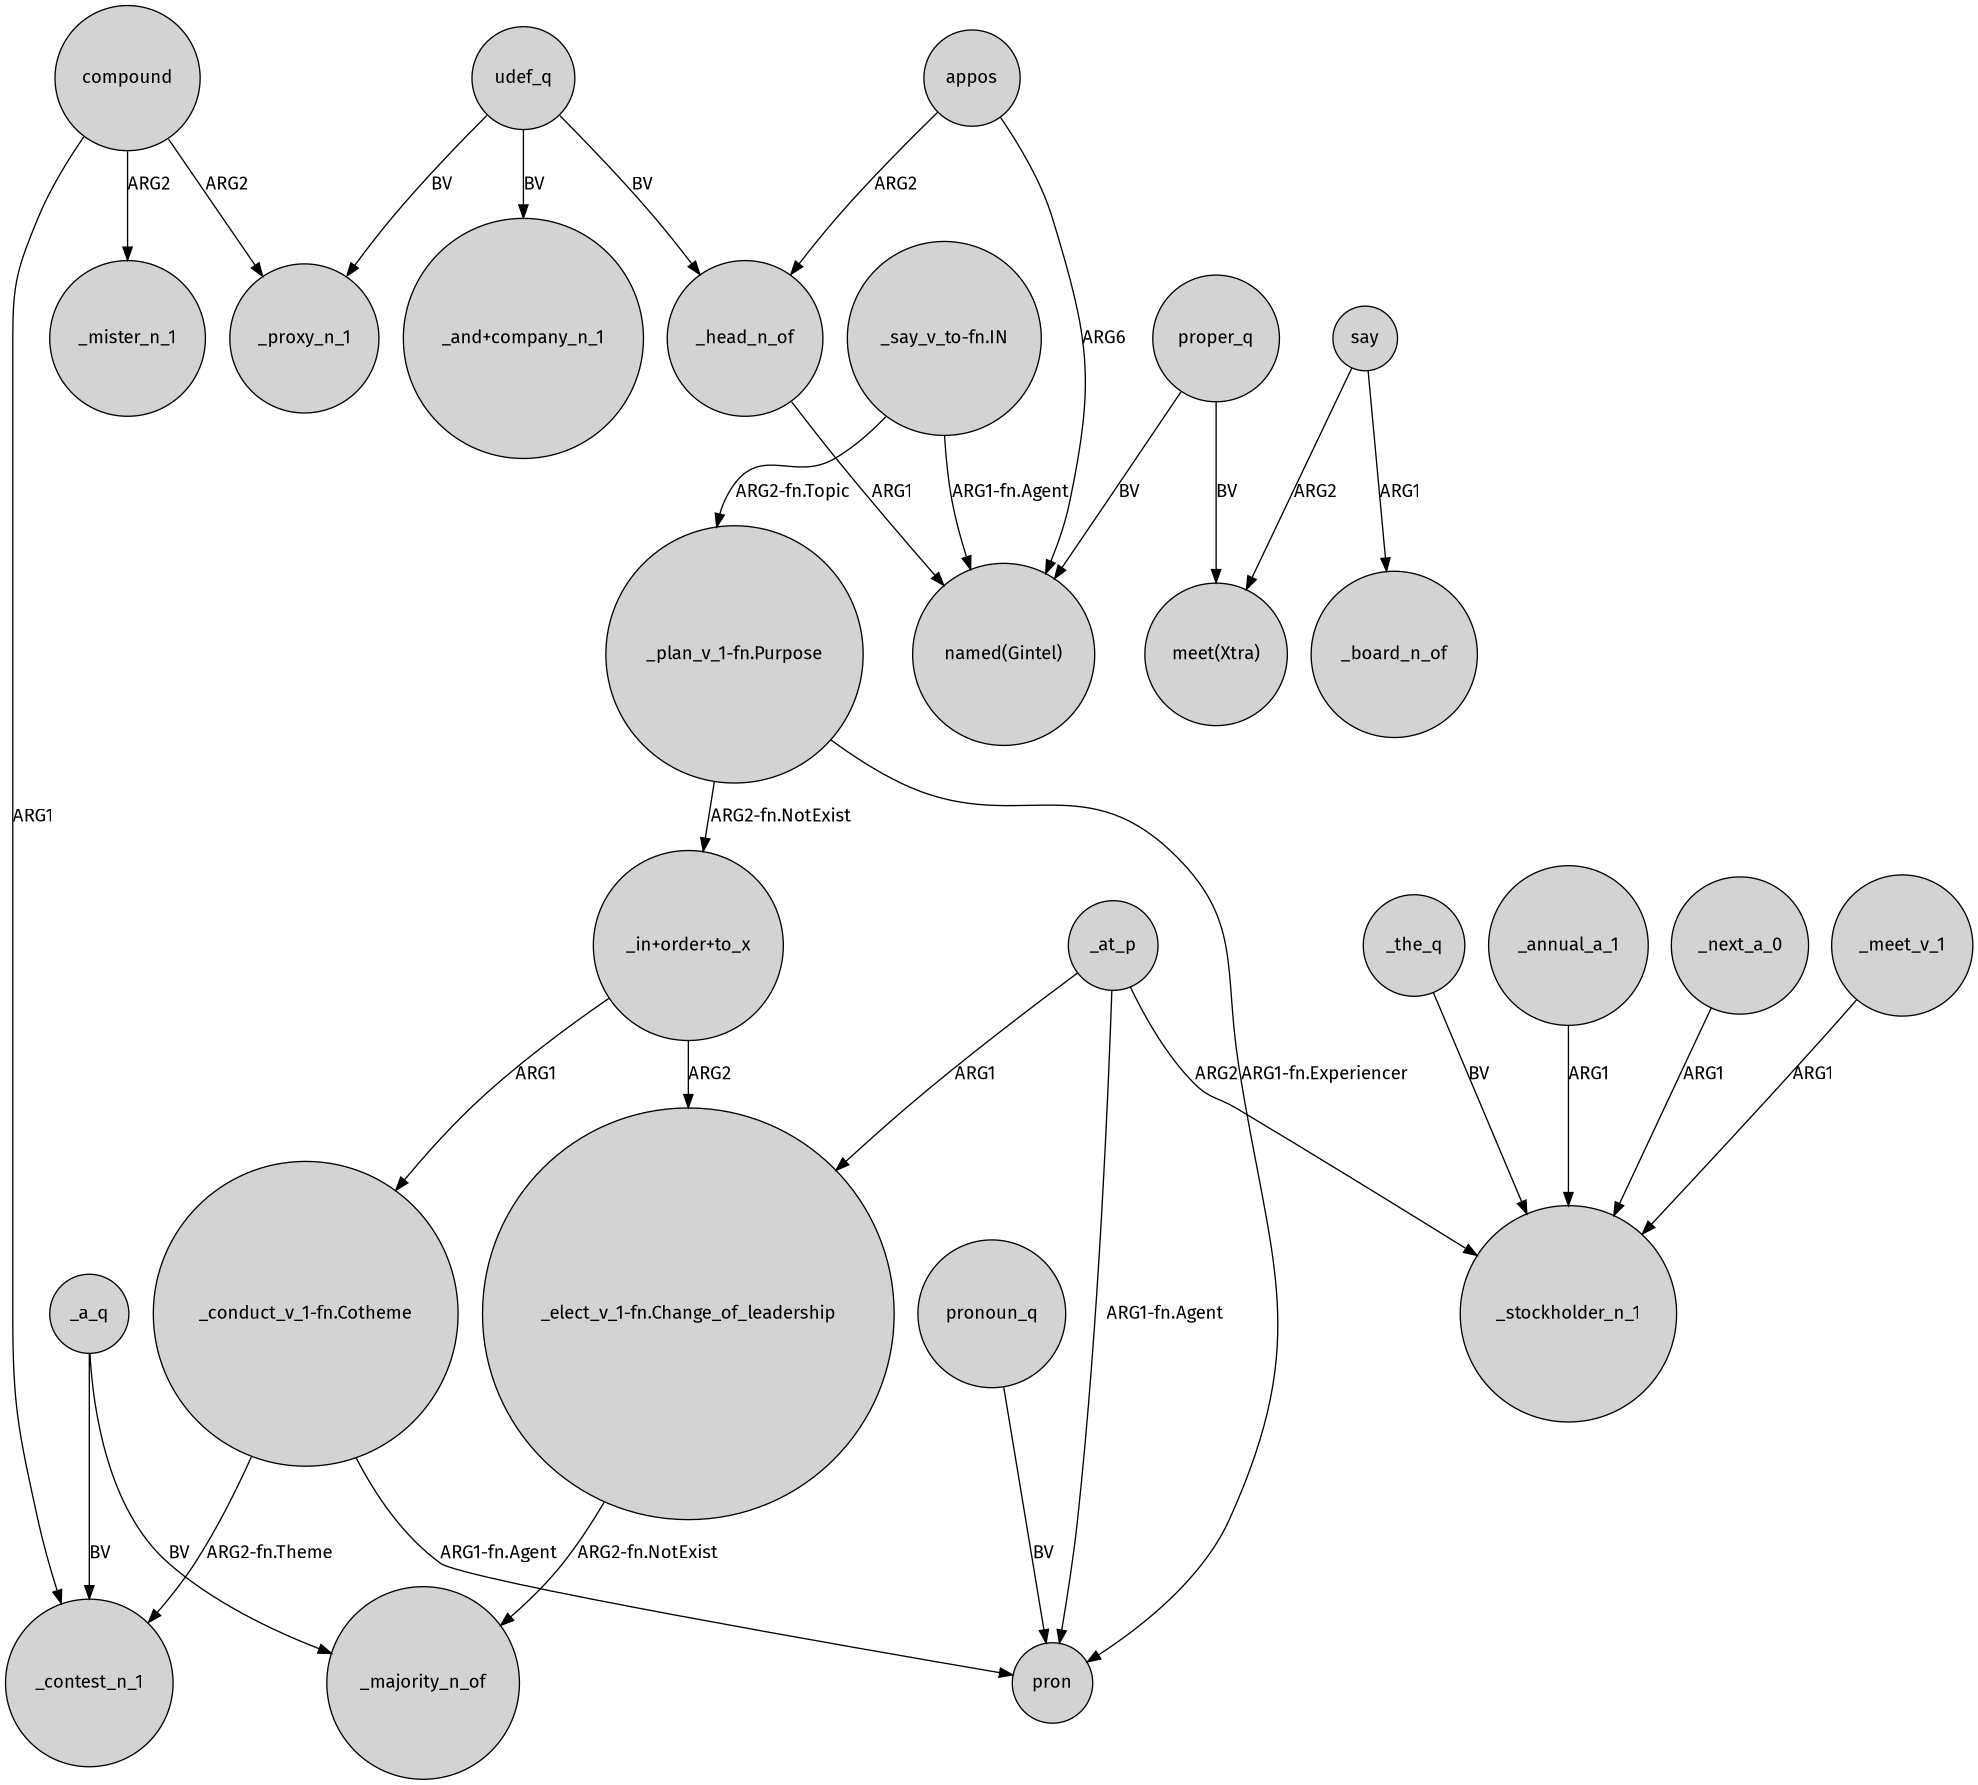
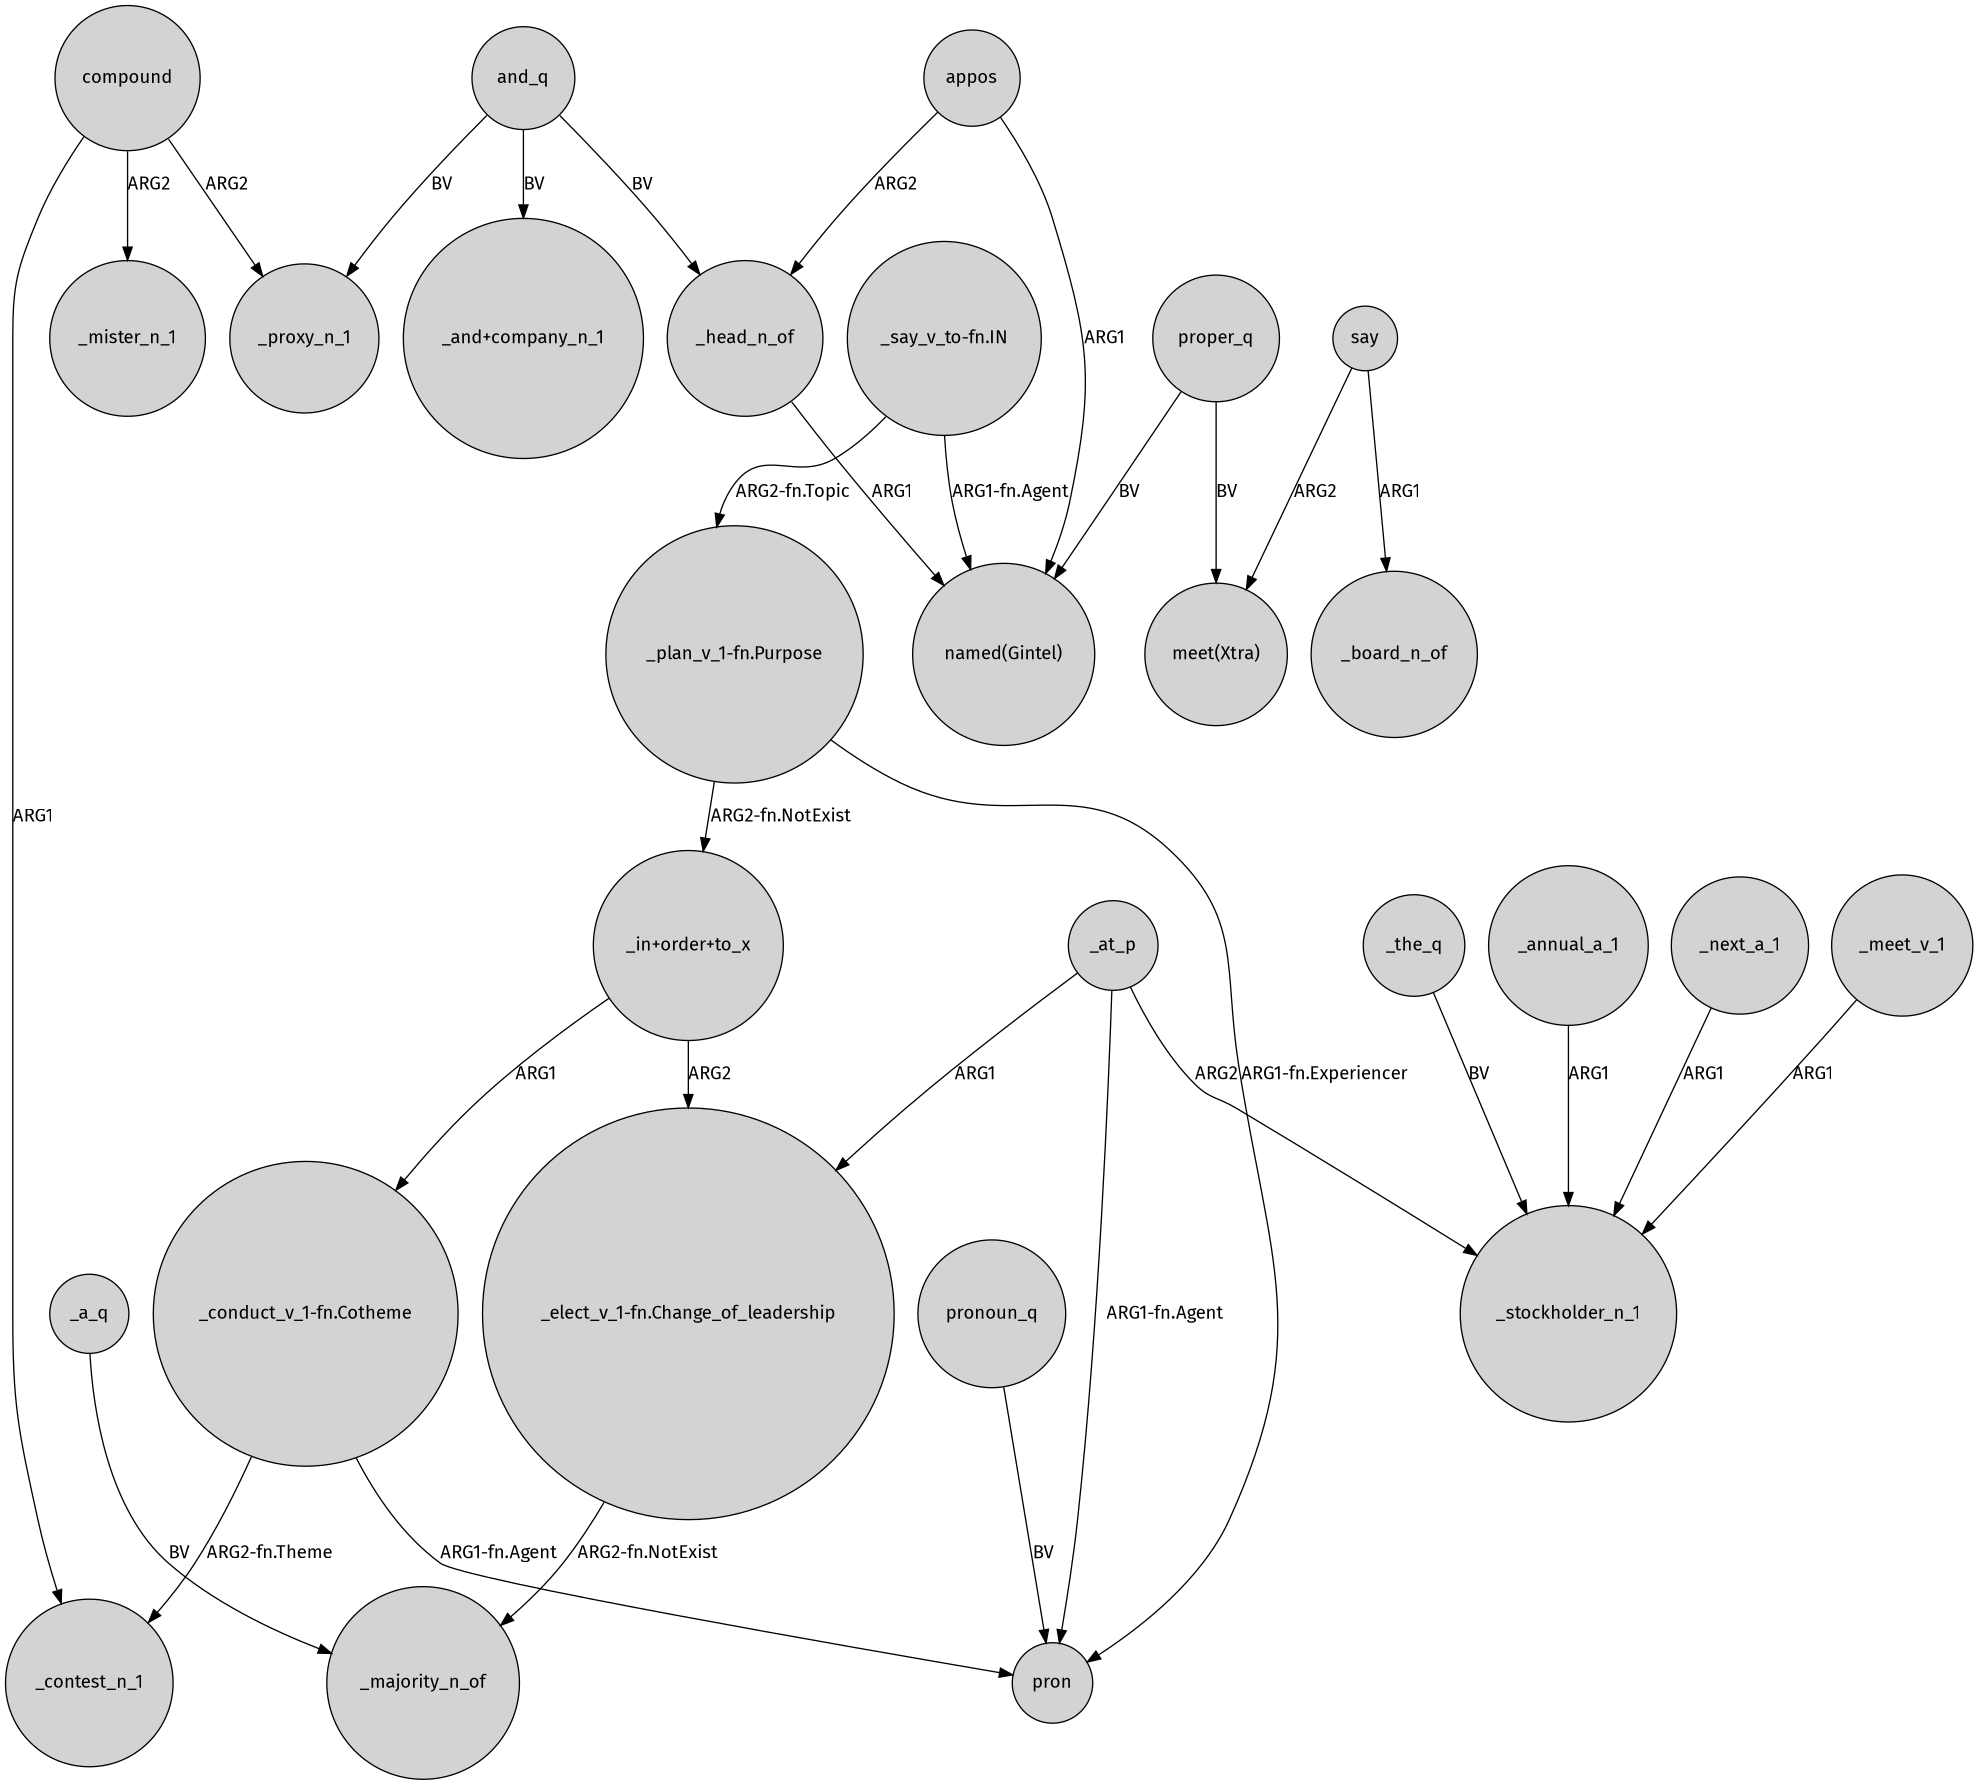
(523, 78) -> (523, 78)
(1105, 338) -> (1105, 338)
(1740, 946) -> (1740, 946)
(89, 1469) -> none
